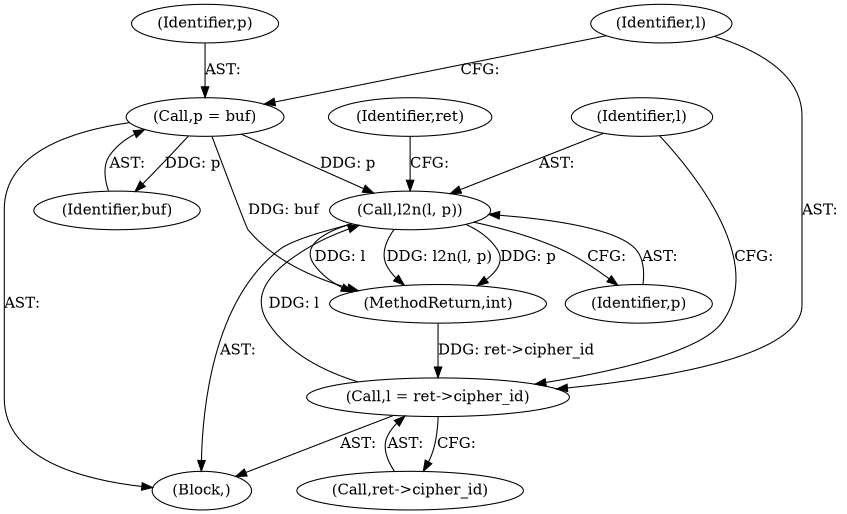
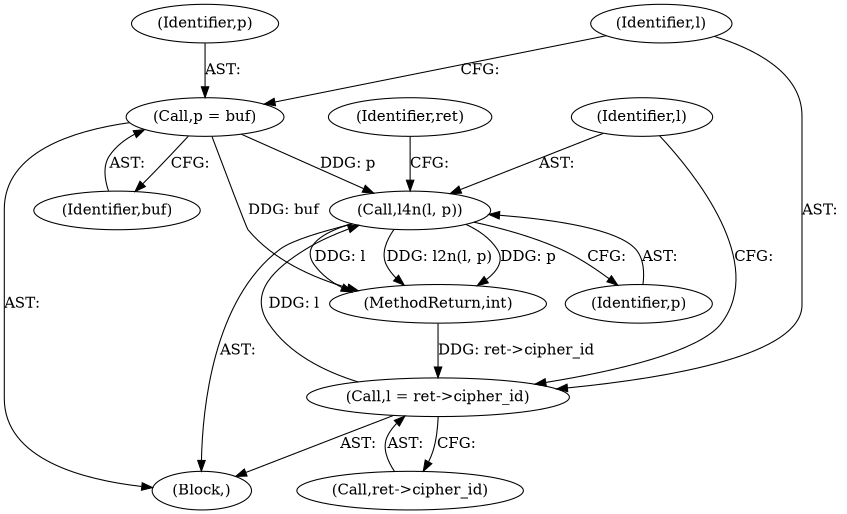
(193, 164) -> (193, 164)
(410, 210) -> (410, 210)
